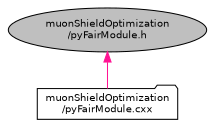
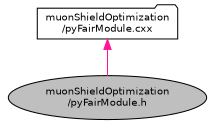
(107, 75) -> (107, 63)
